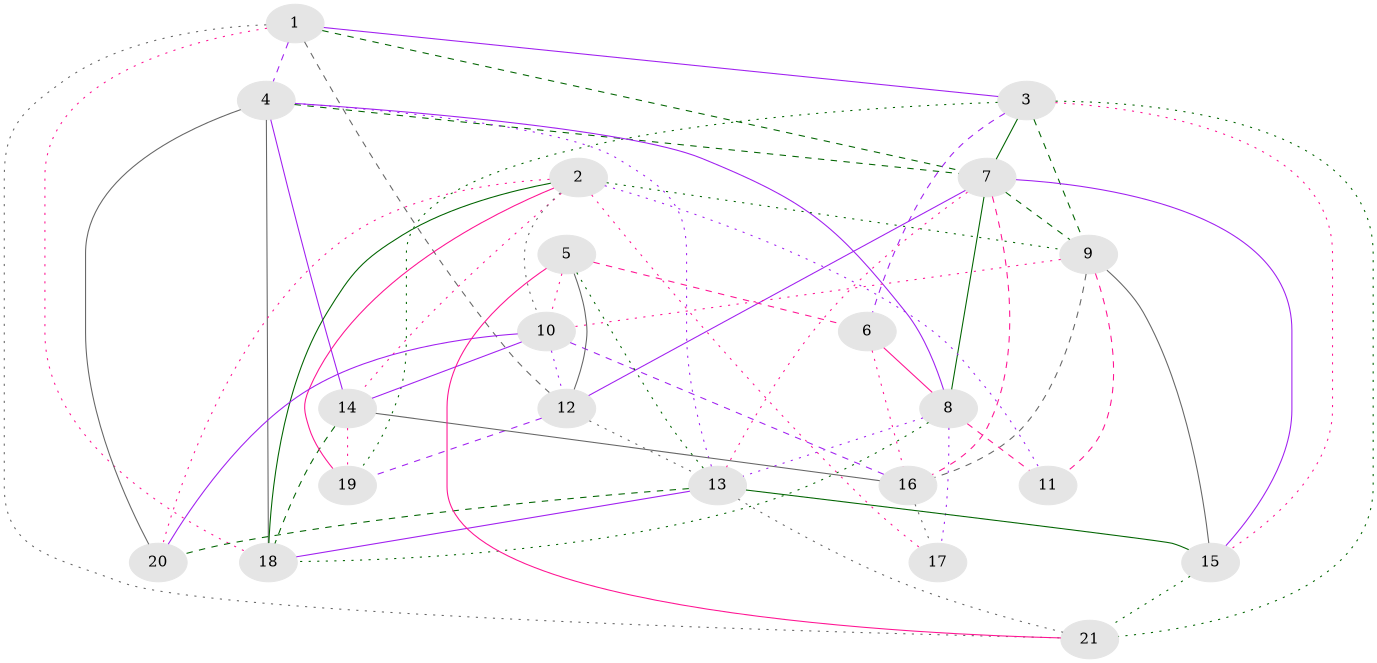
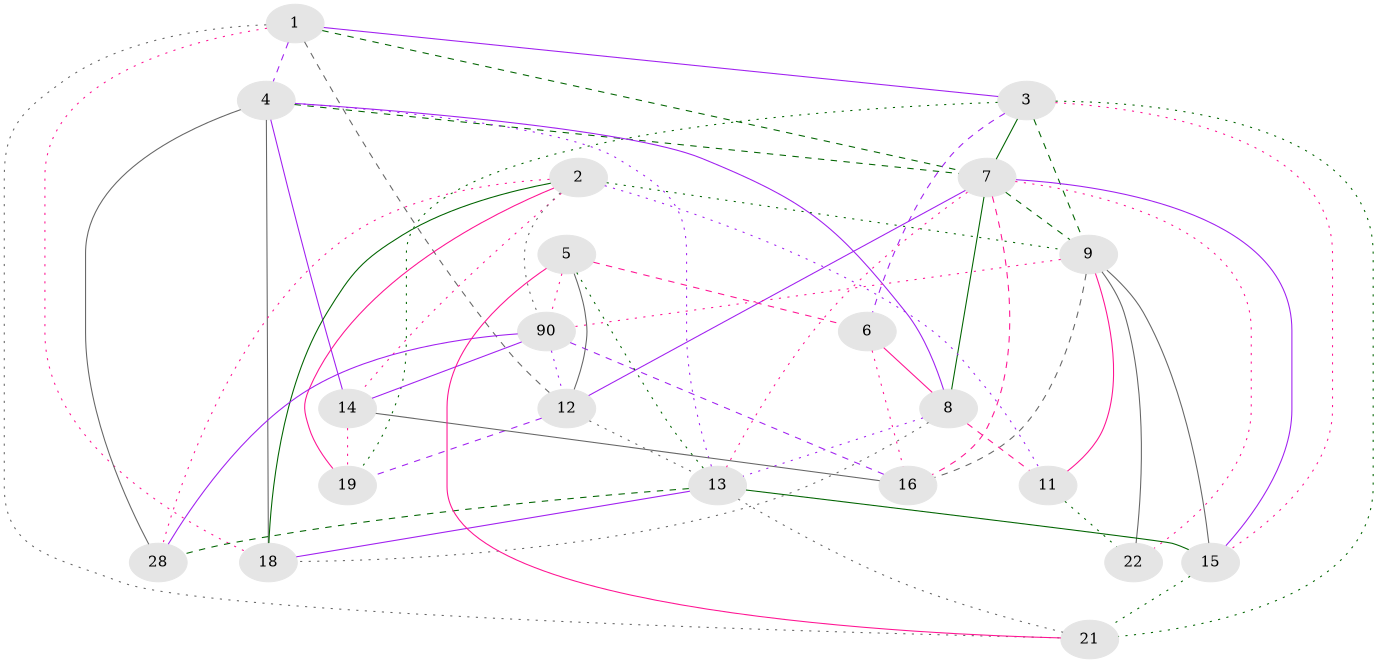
(546, 332) -> (546, 332)
(1113, 379) -> (1113, 379)
(301, 483) -> none
(624, 535) -> (624, 535)
(158, 563) -> (158, 563)
(938, 563) -> none
none -> (1134, 563)
